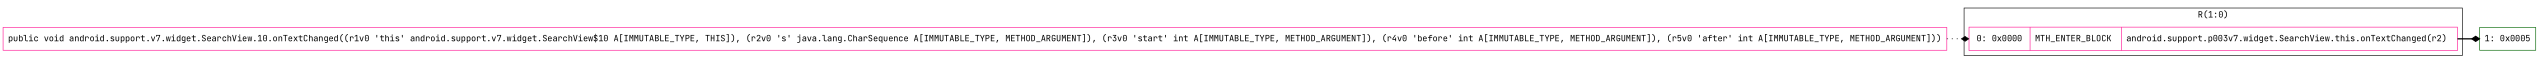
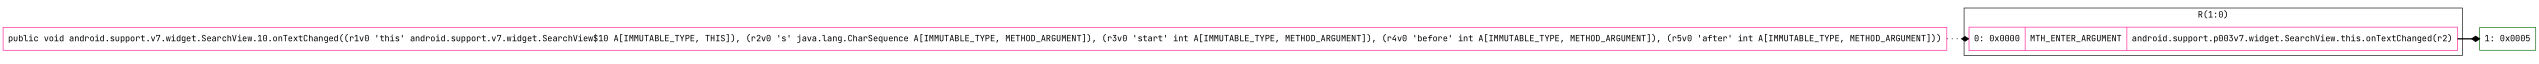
(2073, 39) -> (2076, 39)
